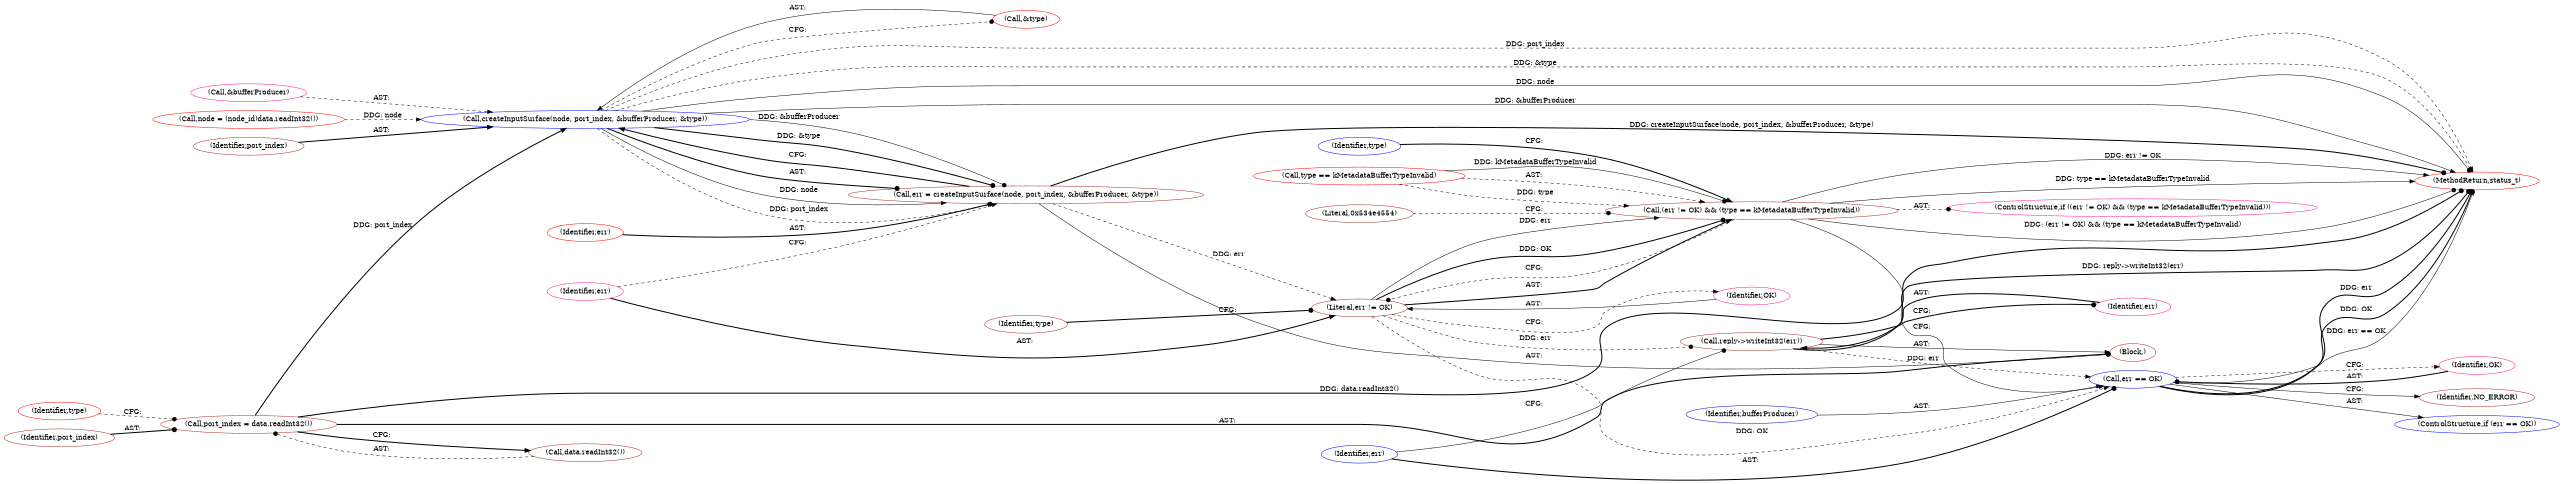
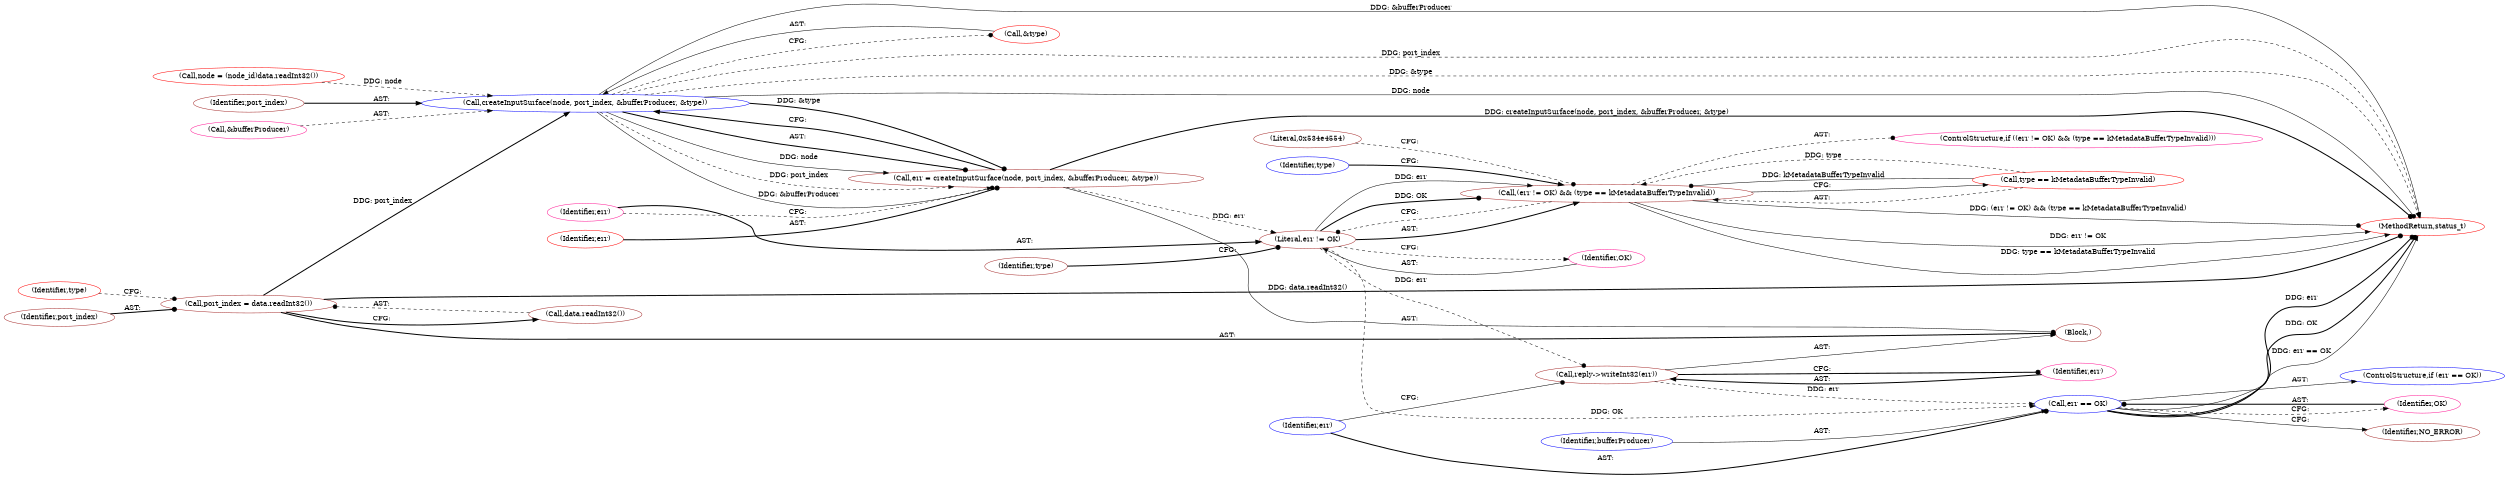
(2125, 274) -> none
(1927, 336) -> (1867, 190)
